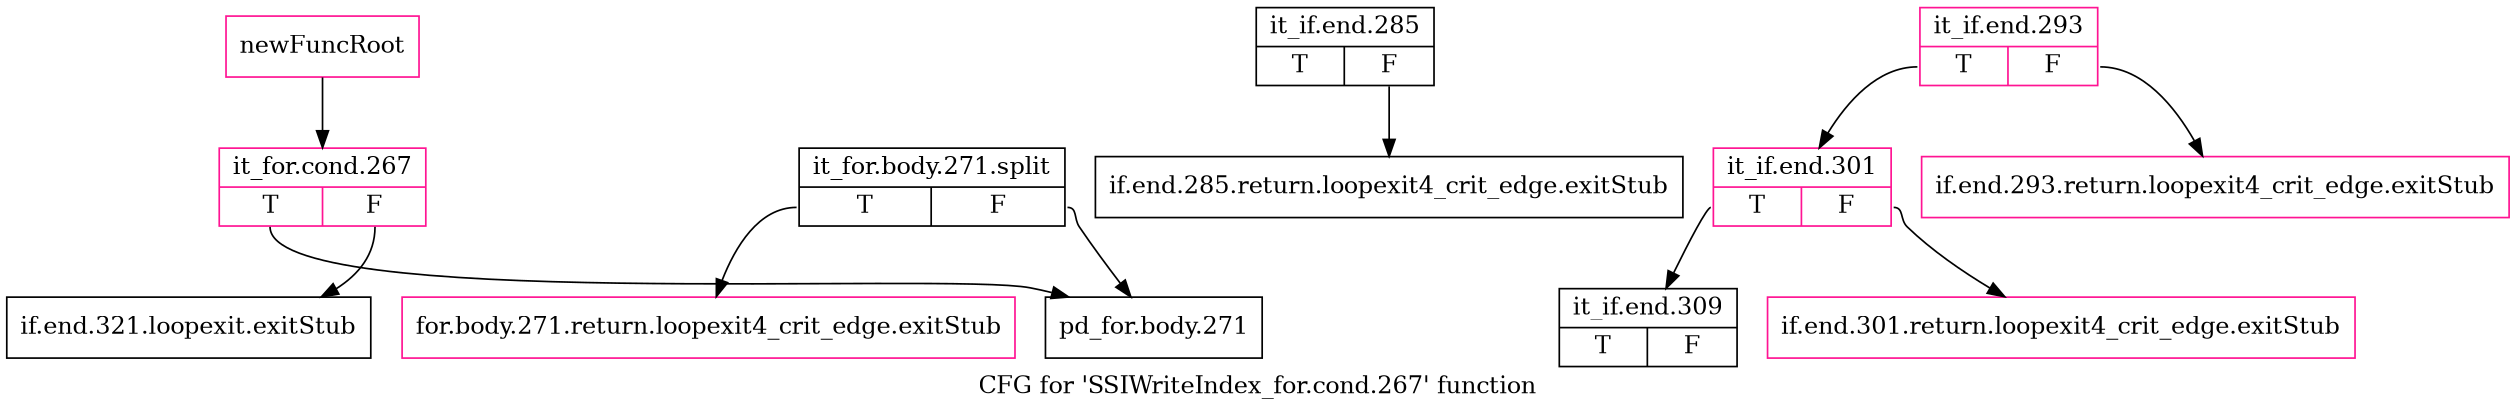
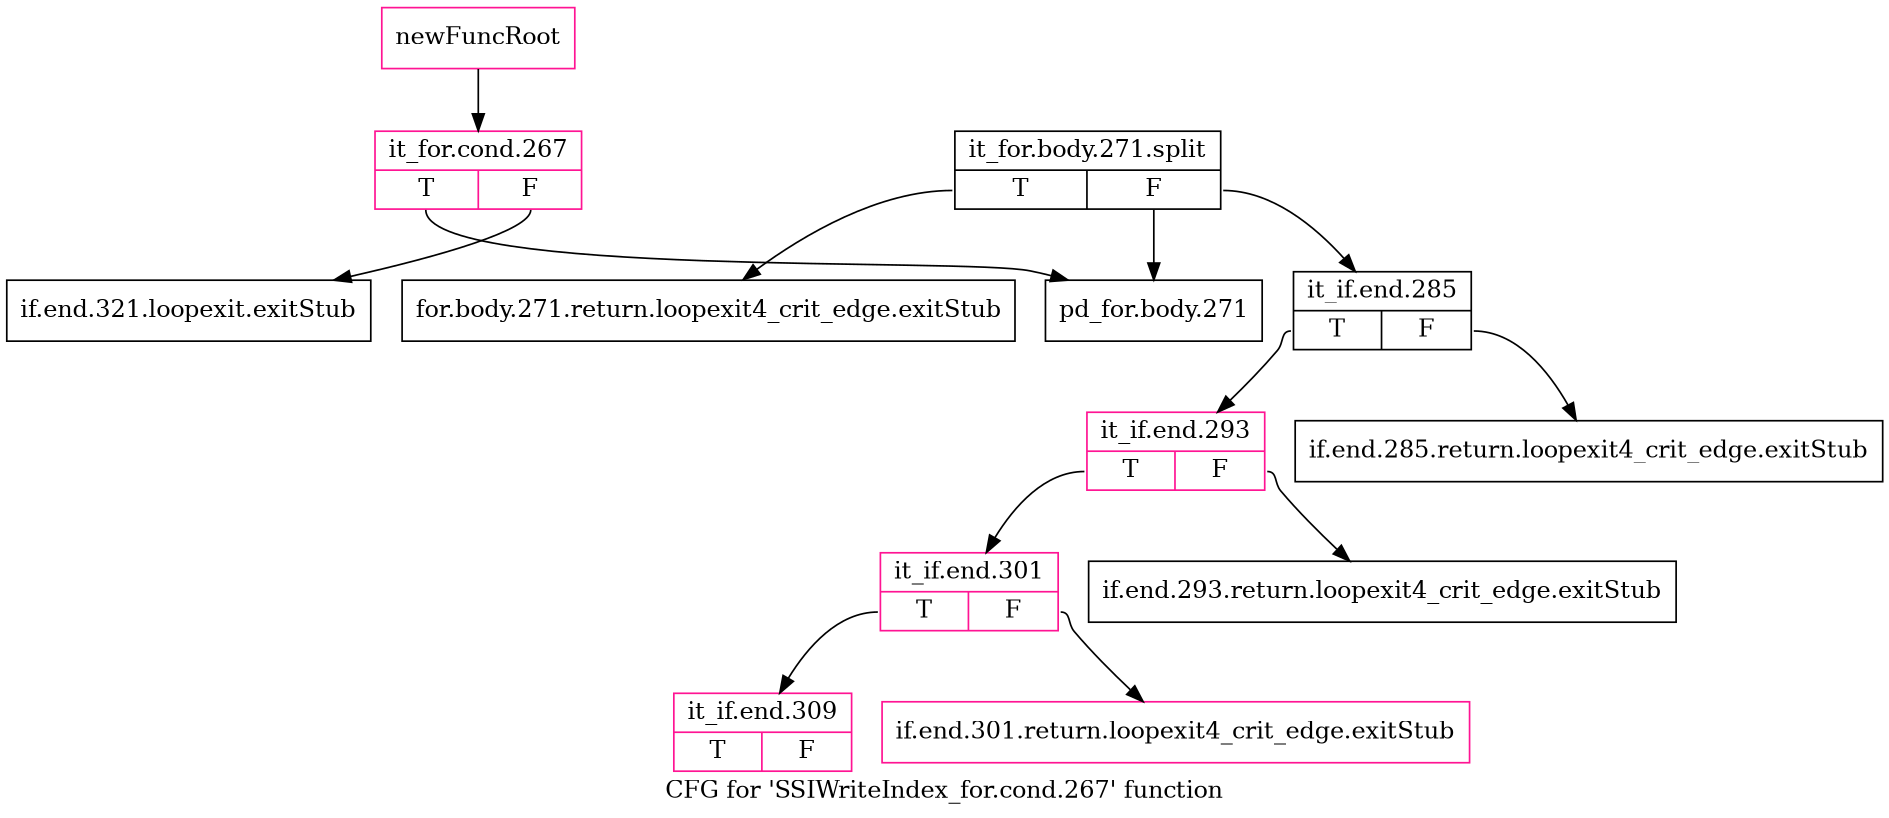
(2215, 187) -> (1382, 592)
none -> (1290, 212)
(709, 328) -> (709, 311)
(1648, 328) -> (763, 732)
none -> (1263, 367)
